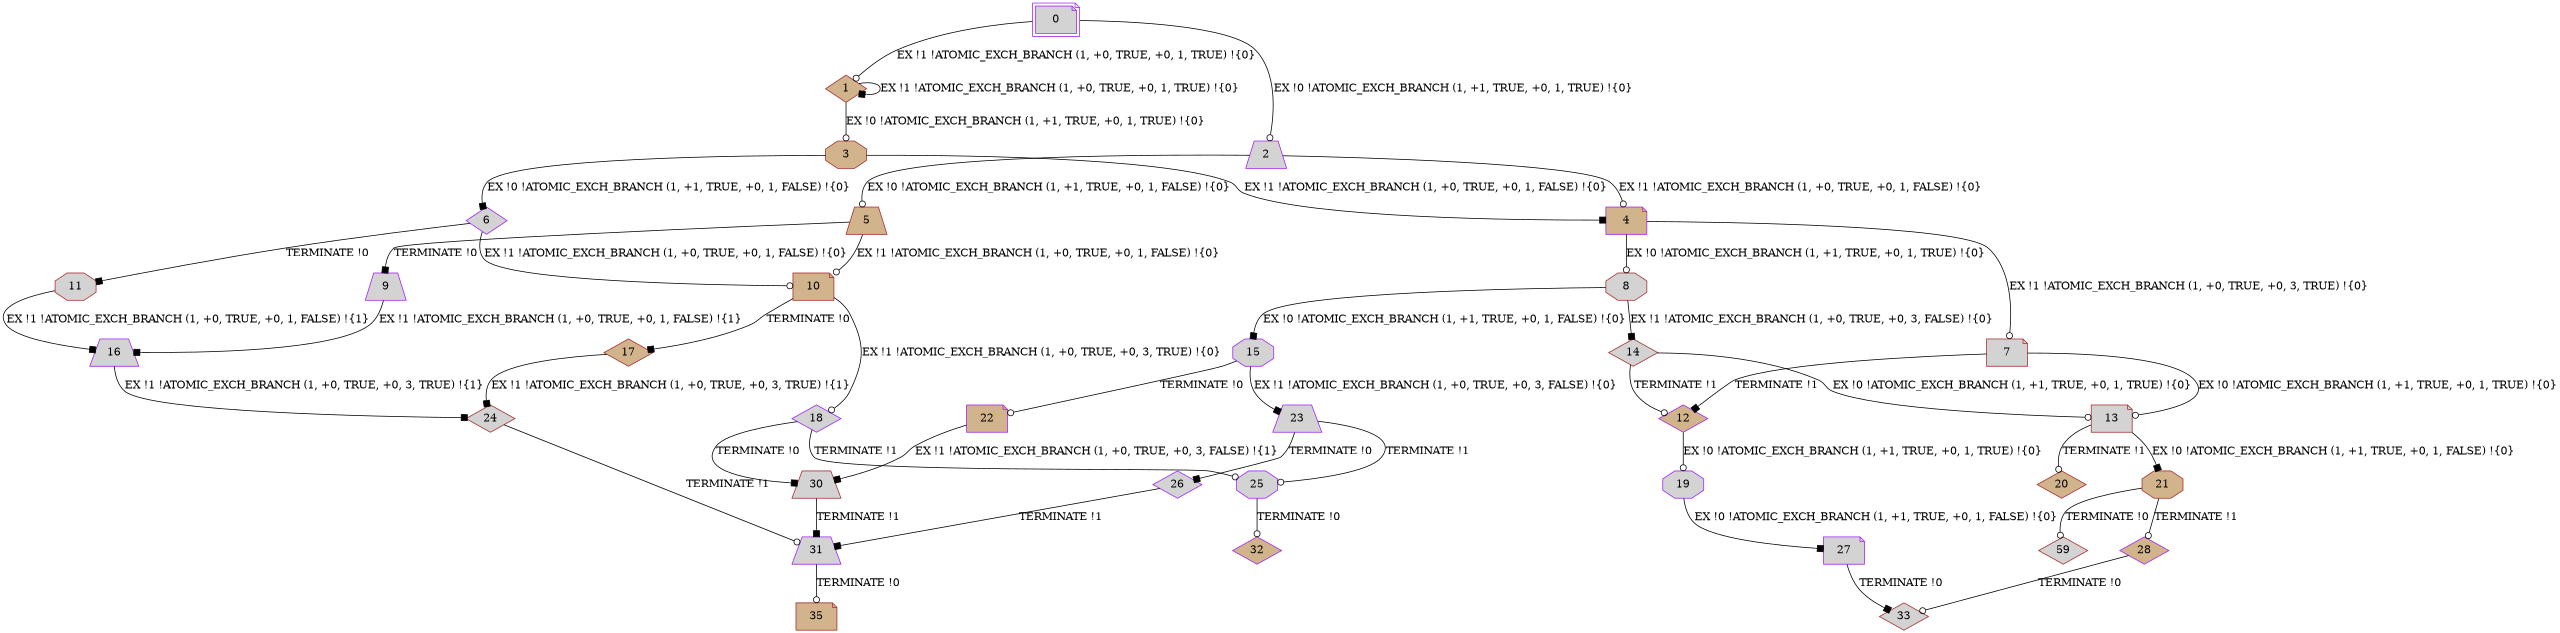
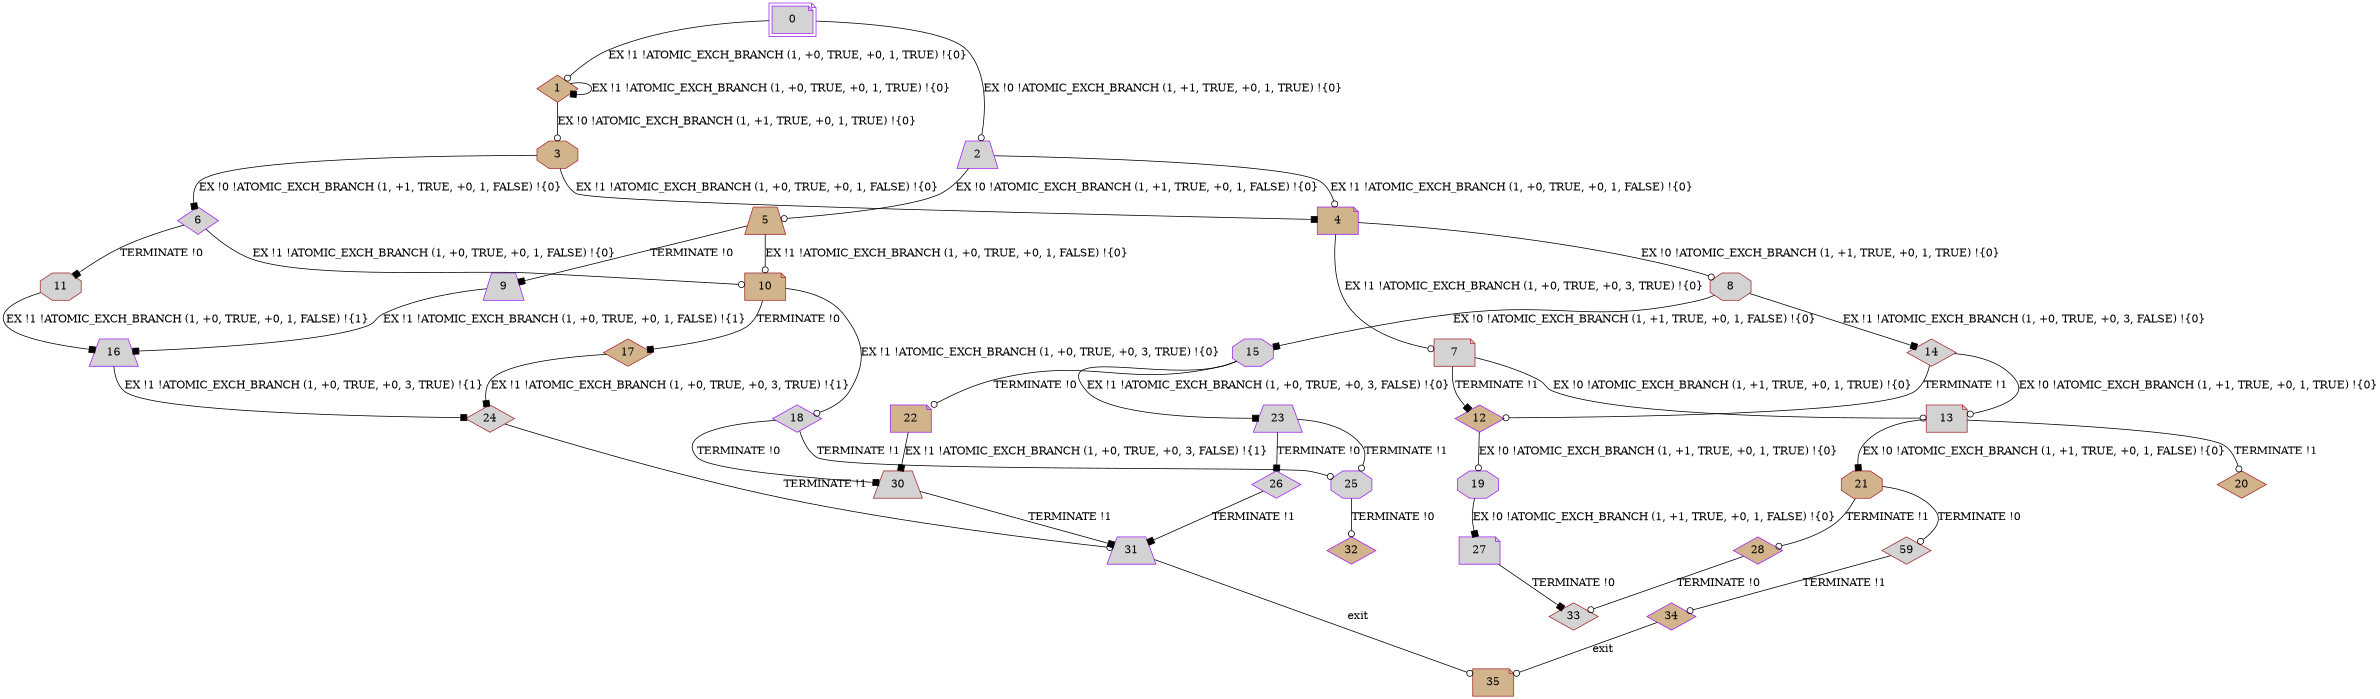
(858, 584) -> (1358, 617)
none -> (1671, 617)
